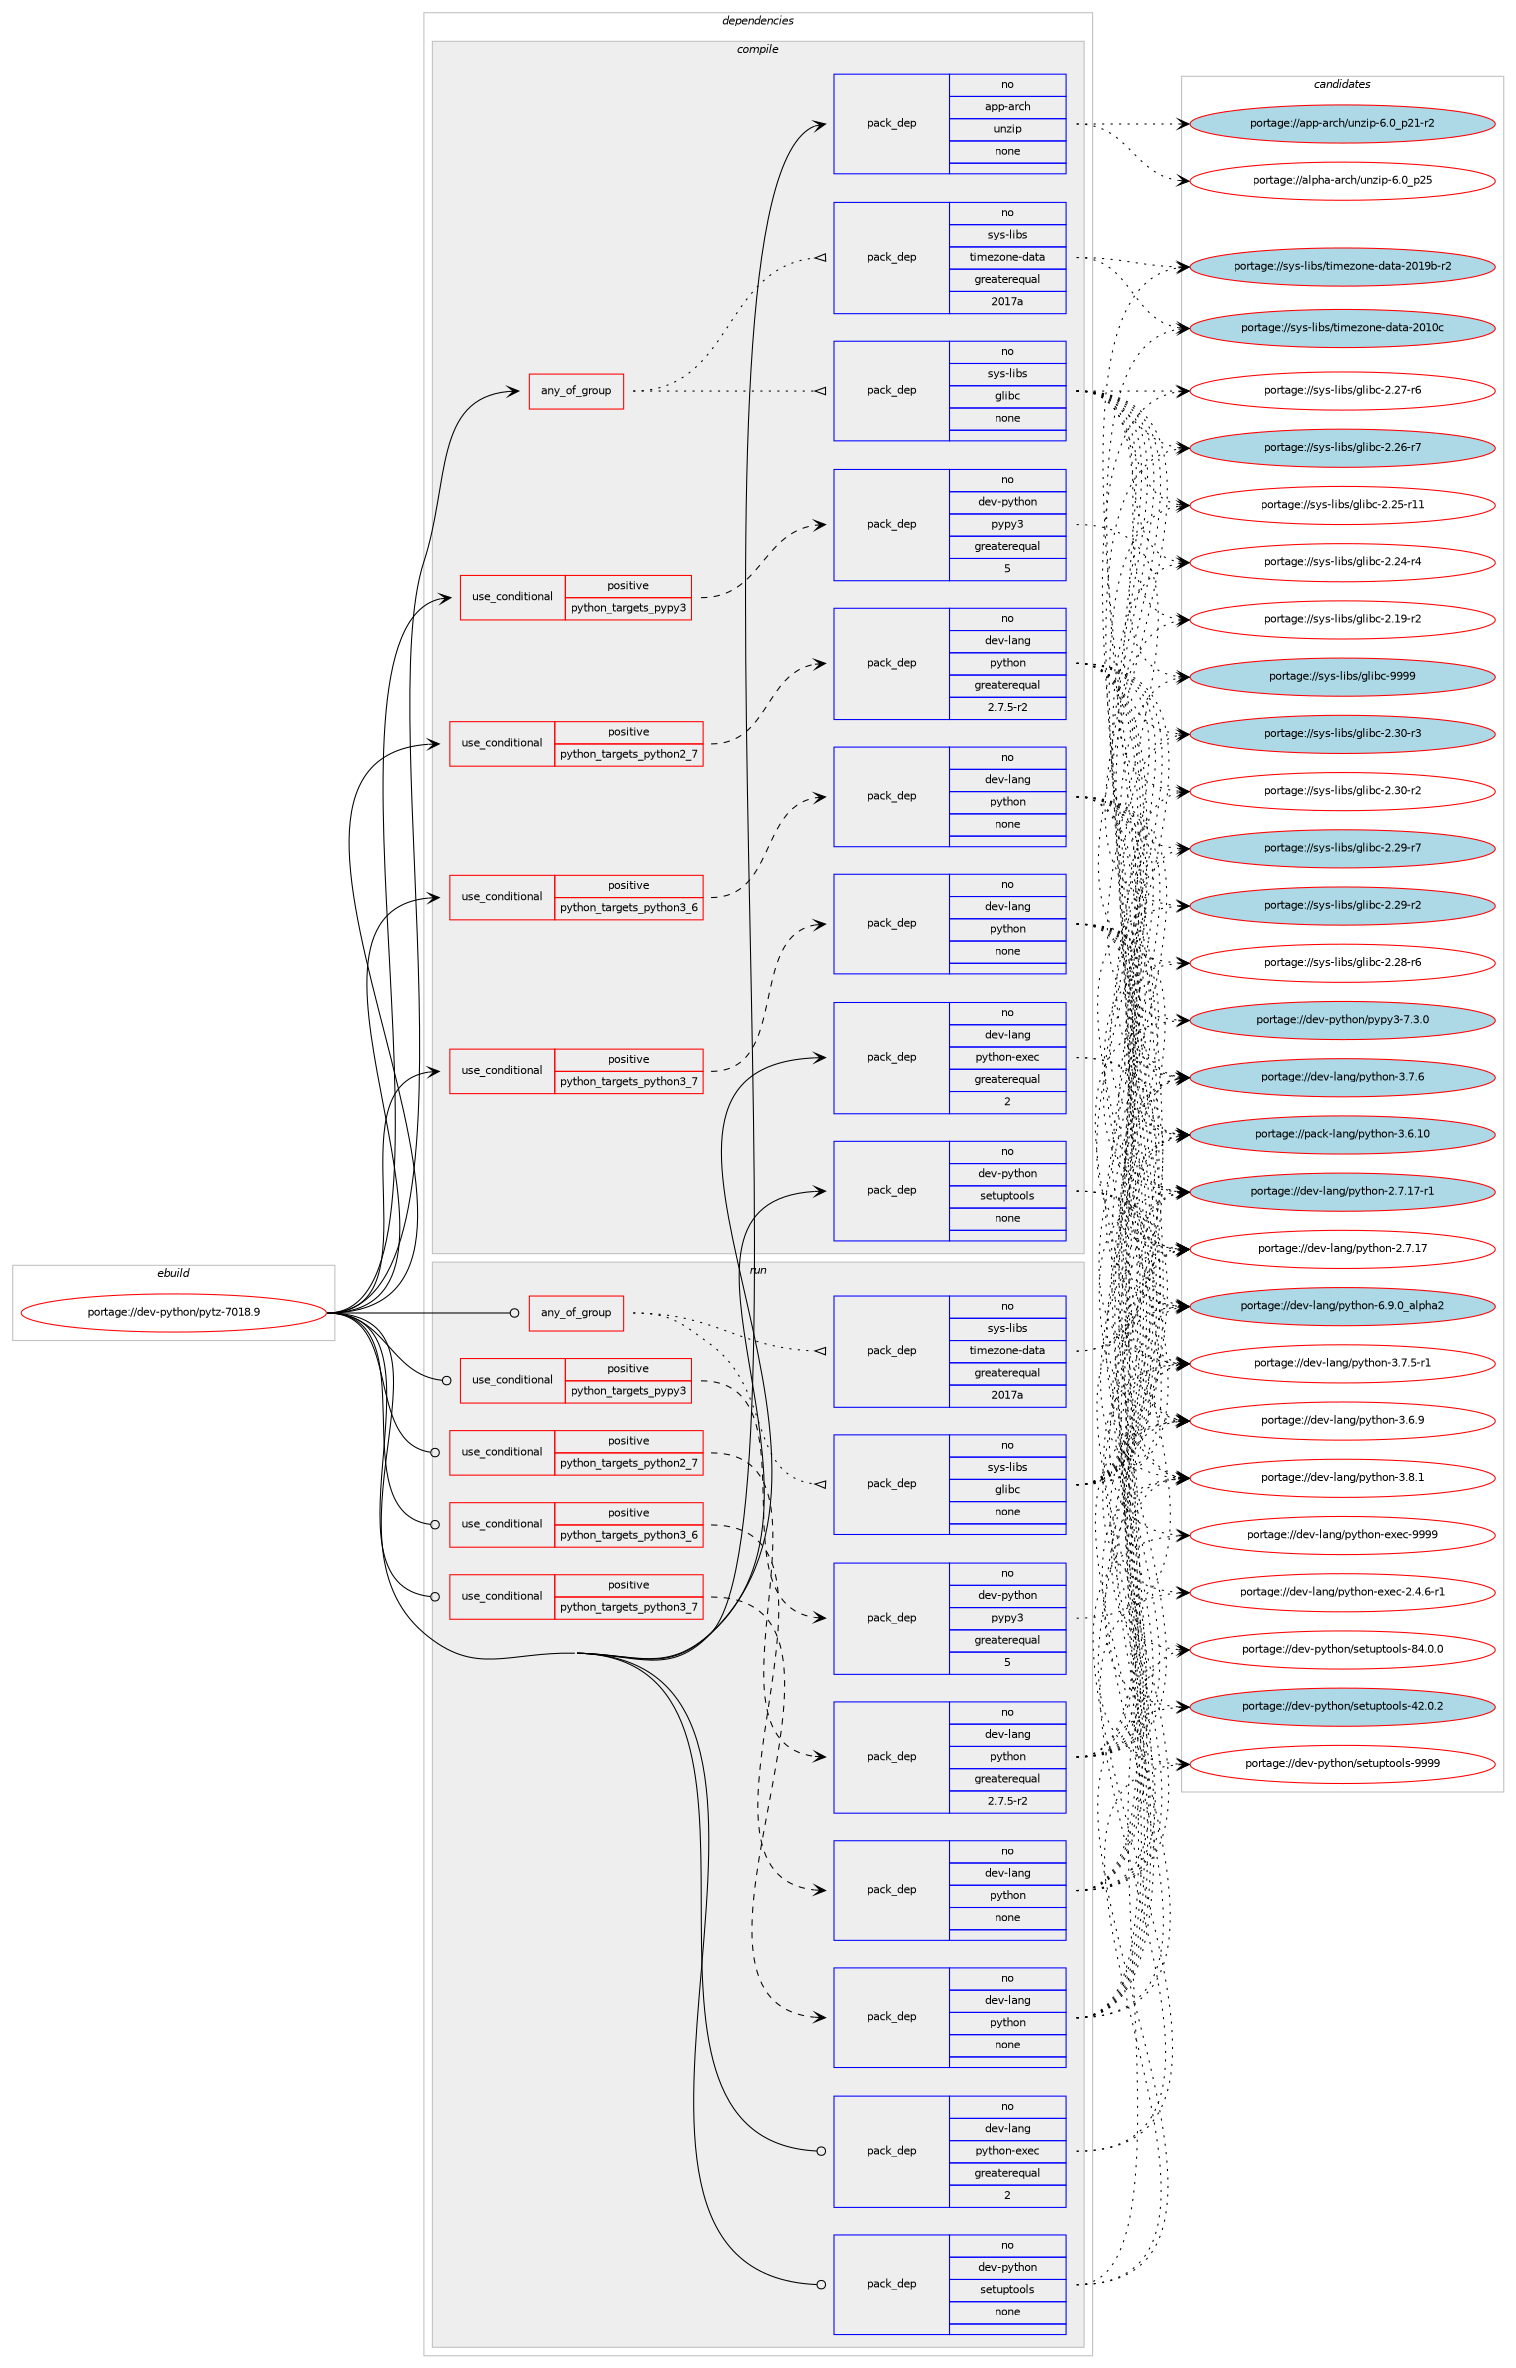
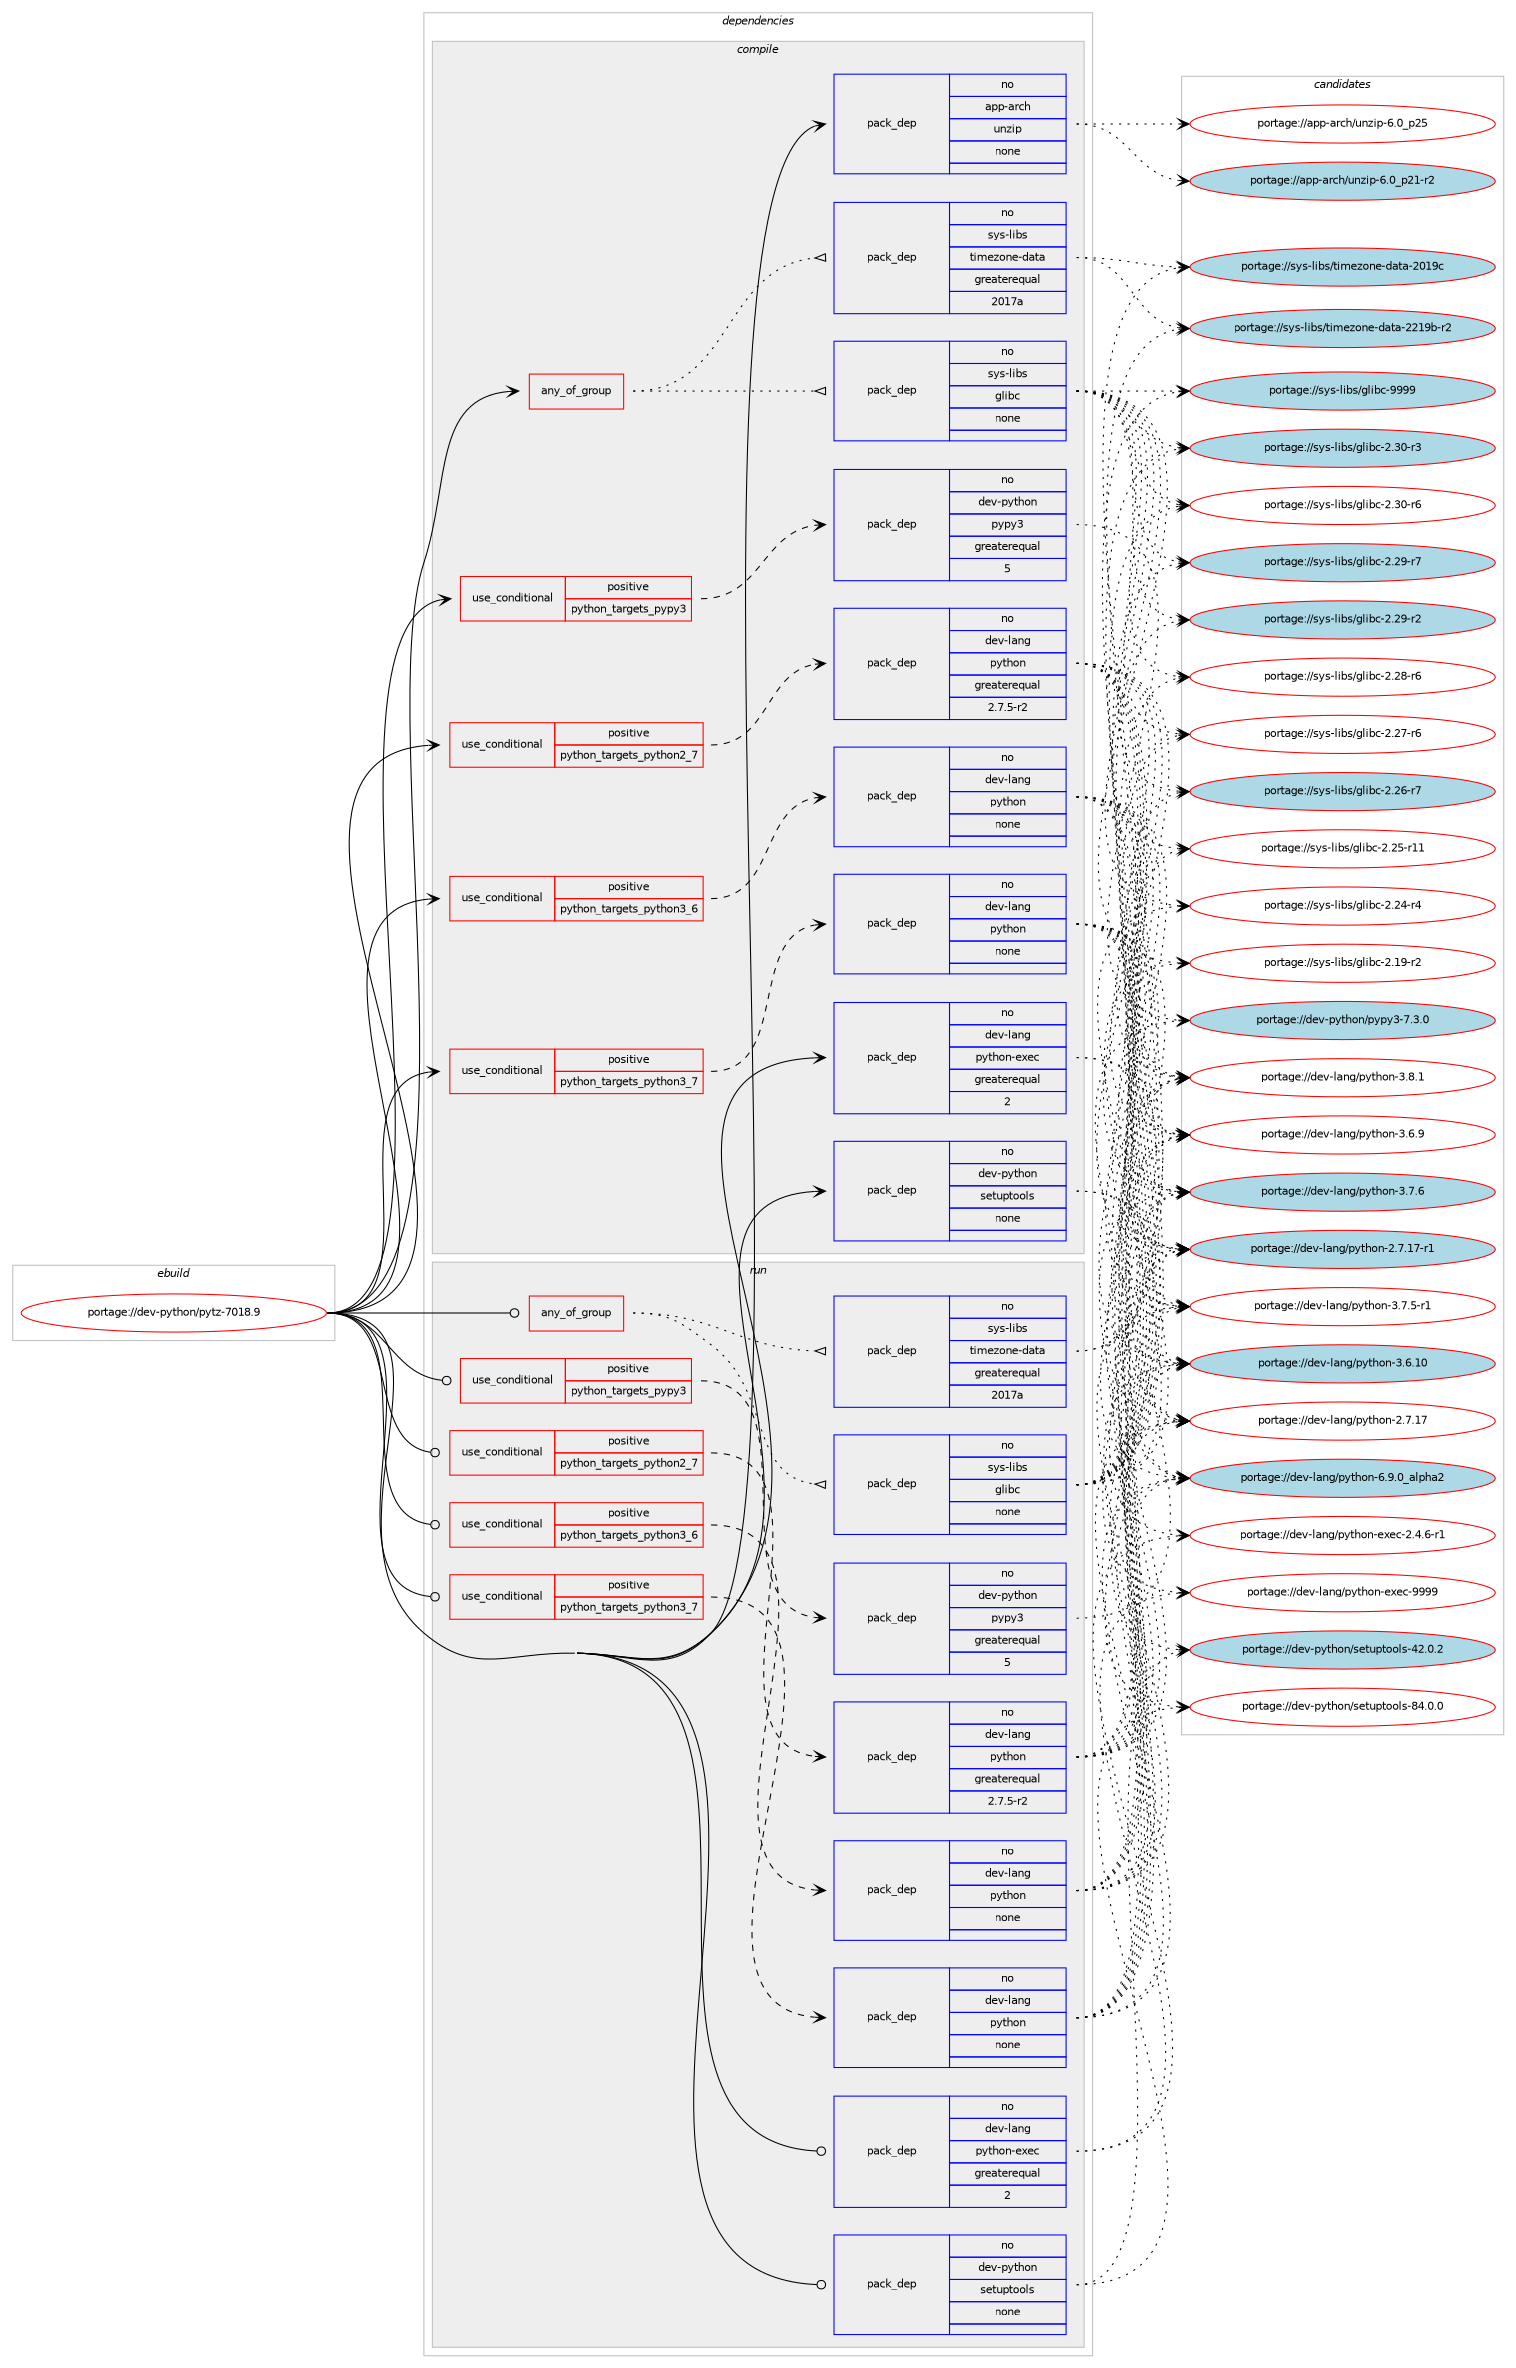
(1343, 181) -> (1343, 124)
(1343, 267) -> (1343, 329)
(1343, 329) -> (1343, 267)
(1343, 792) -> (1343, 505)
(1343, 1135) -> (1343, 1364)
(1343, 1764) -> none
